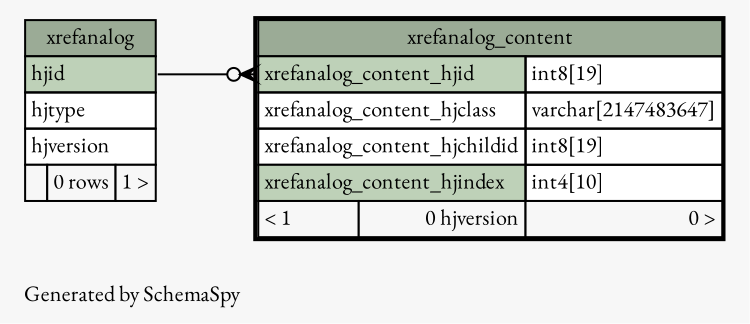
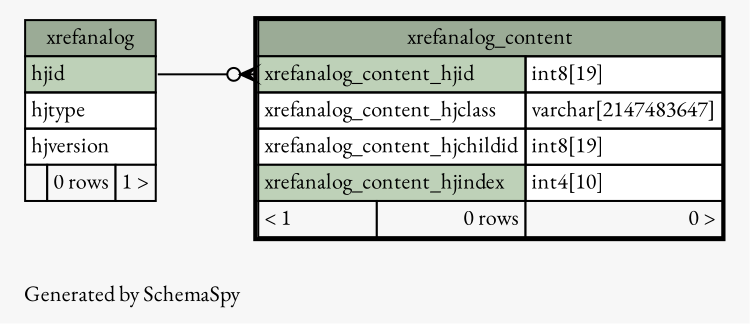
(472, 218) -> (491, 218)
